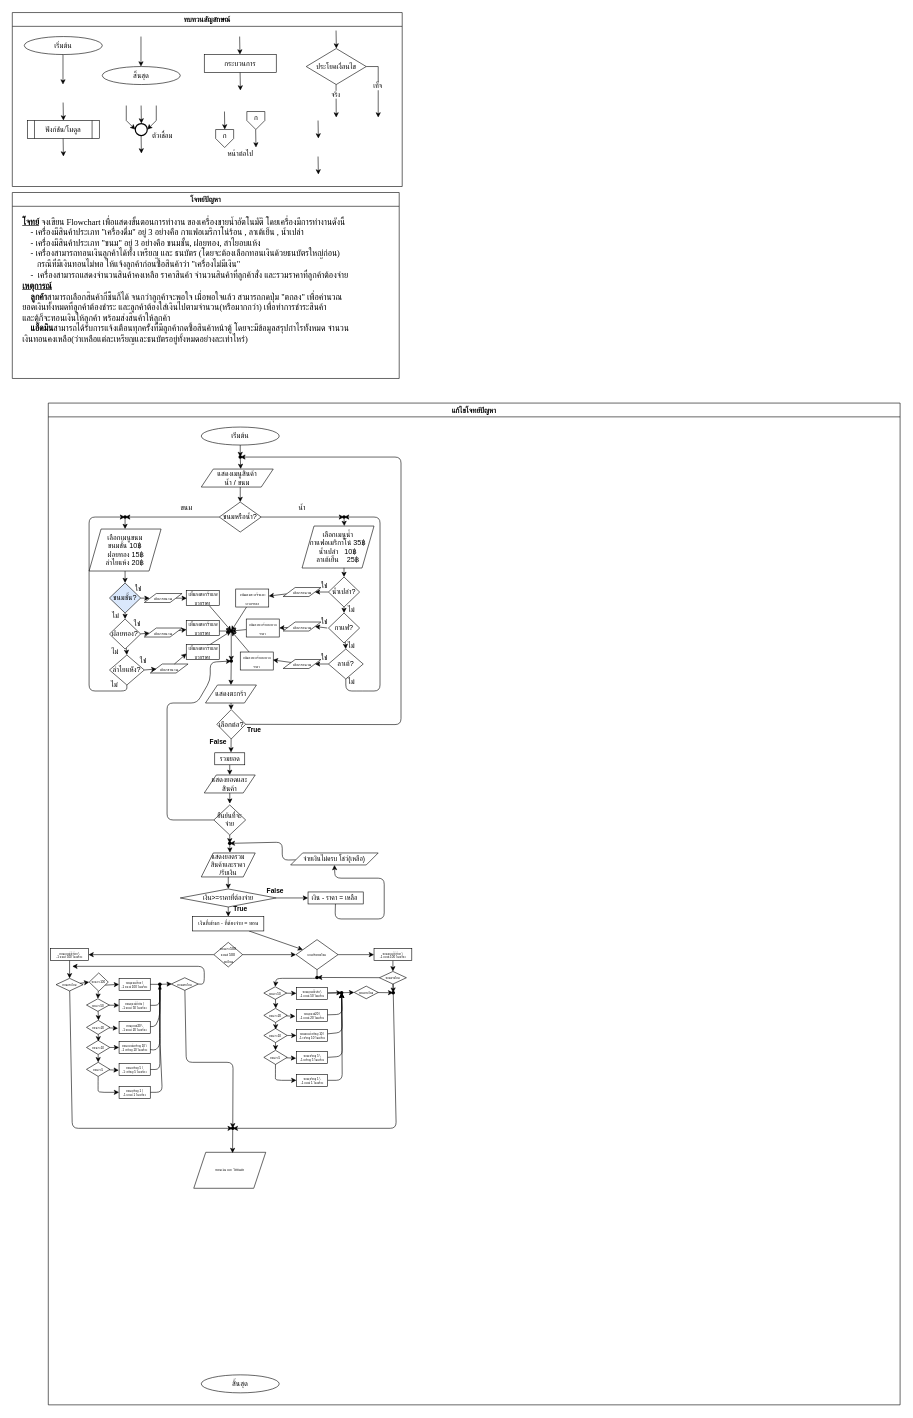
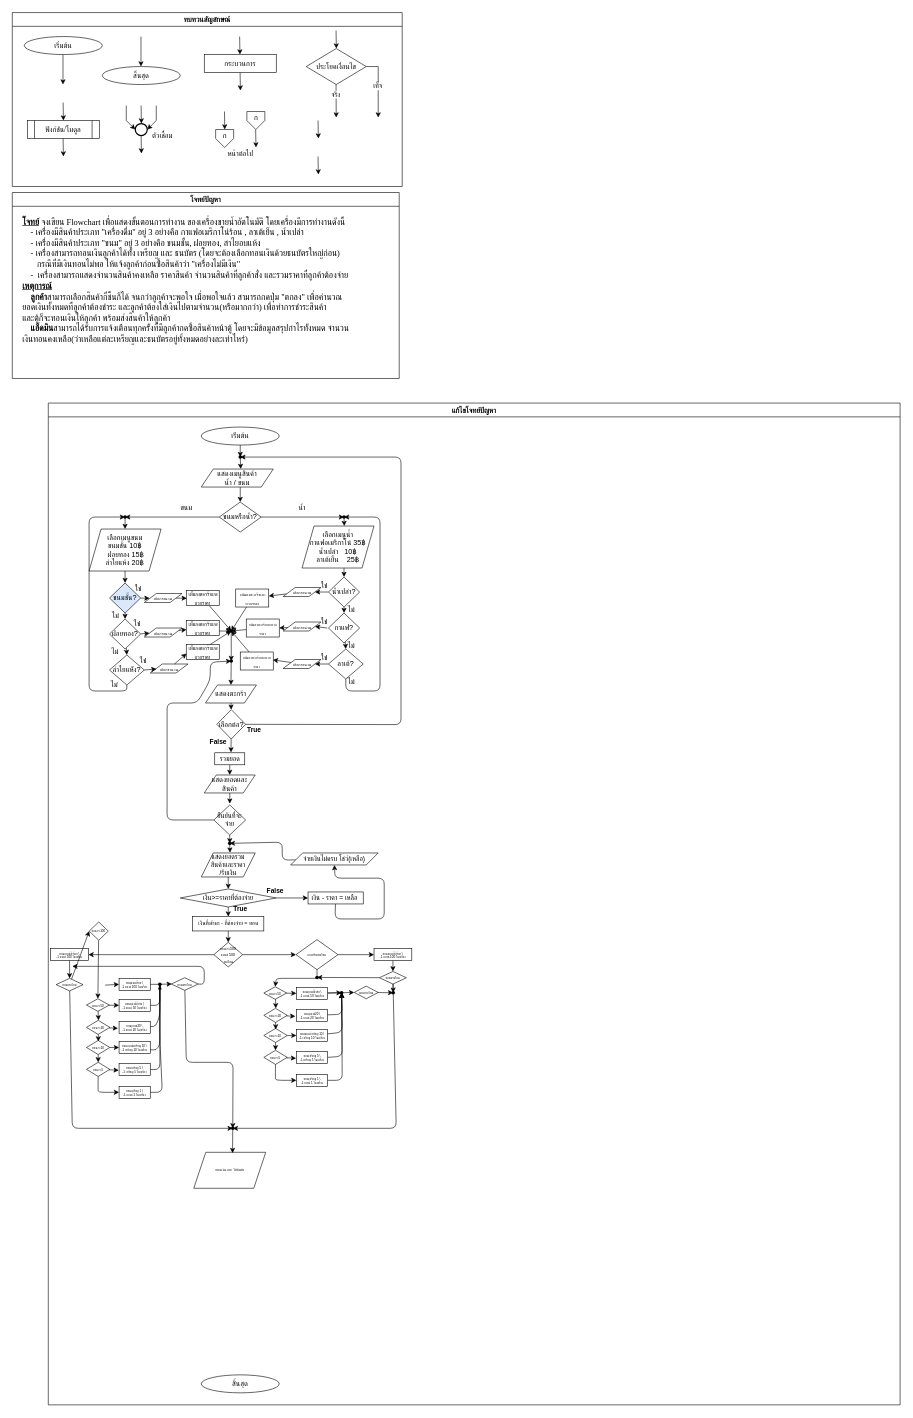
(275, 940) -> (228, 936)
(99, 982) -> (99, 931)
